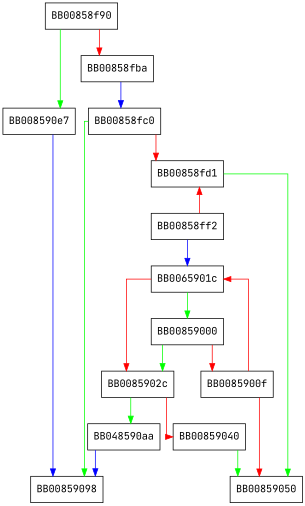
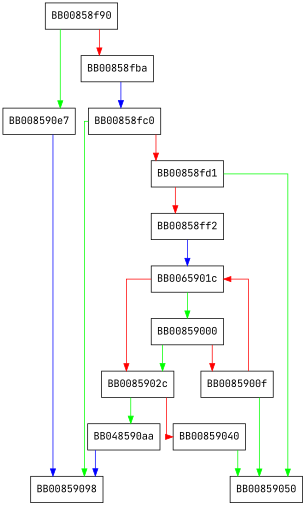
(199, 204) -> (175, 196)
(259, 433) -> (259, 433)
